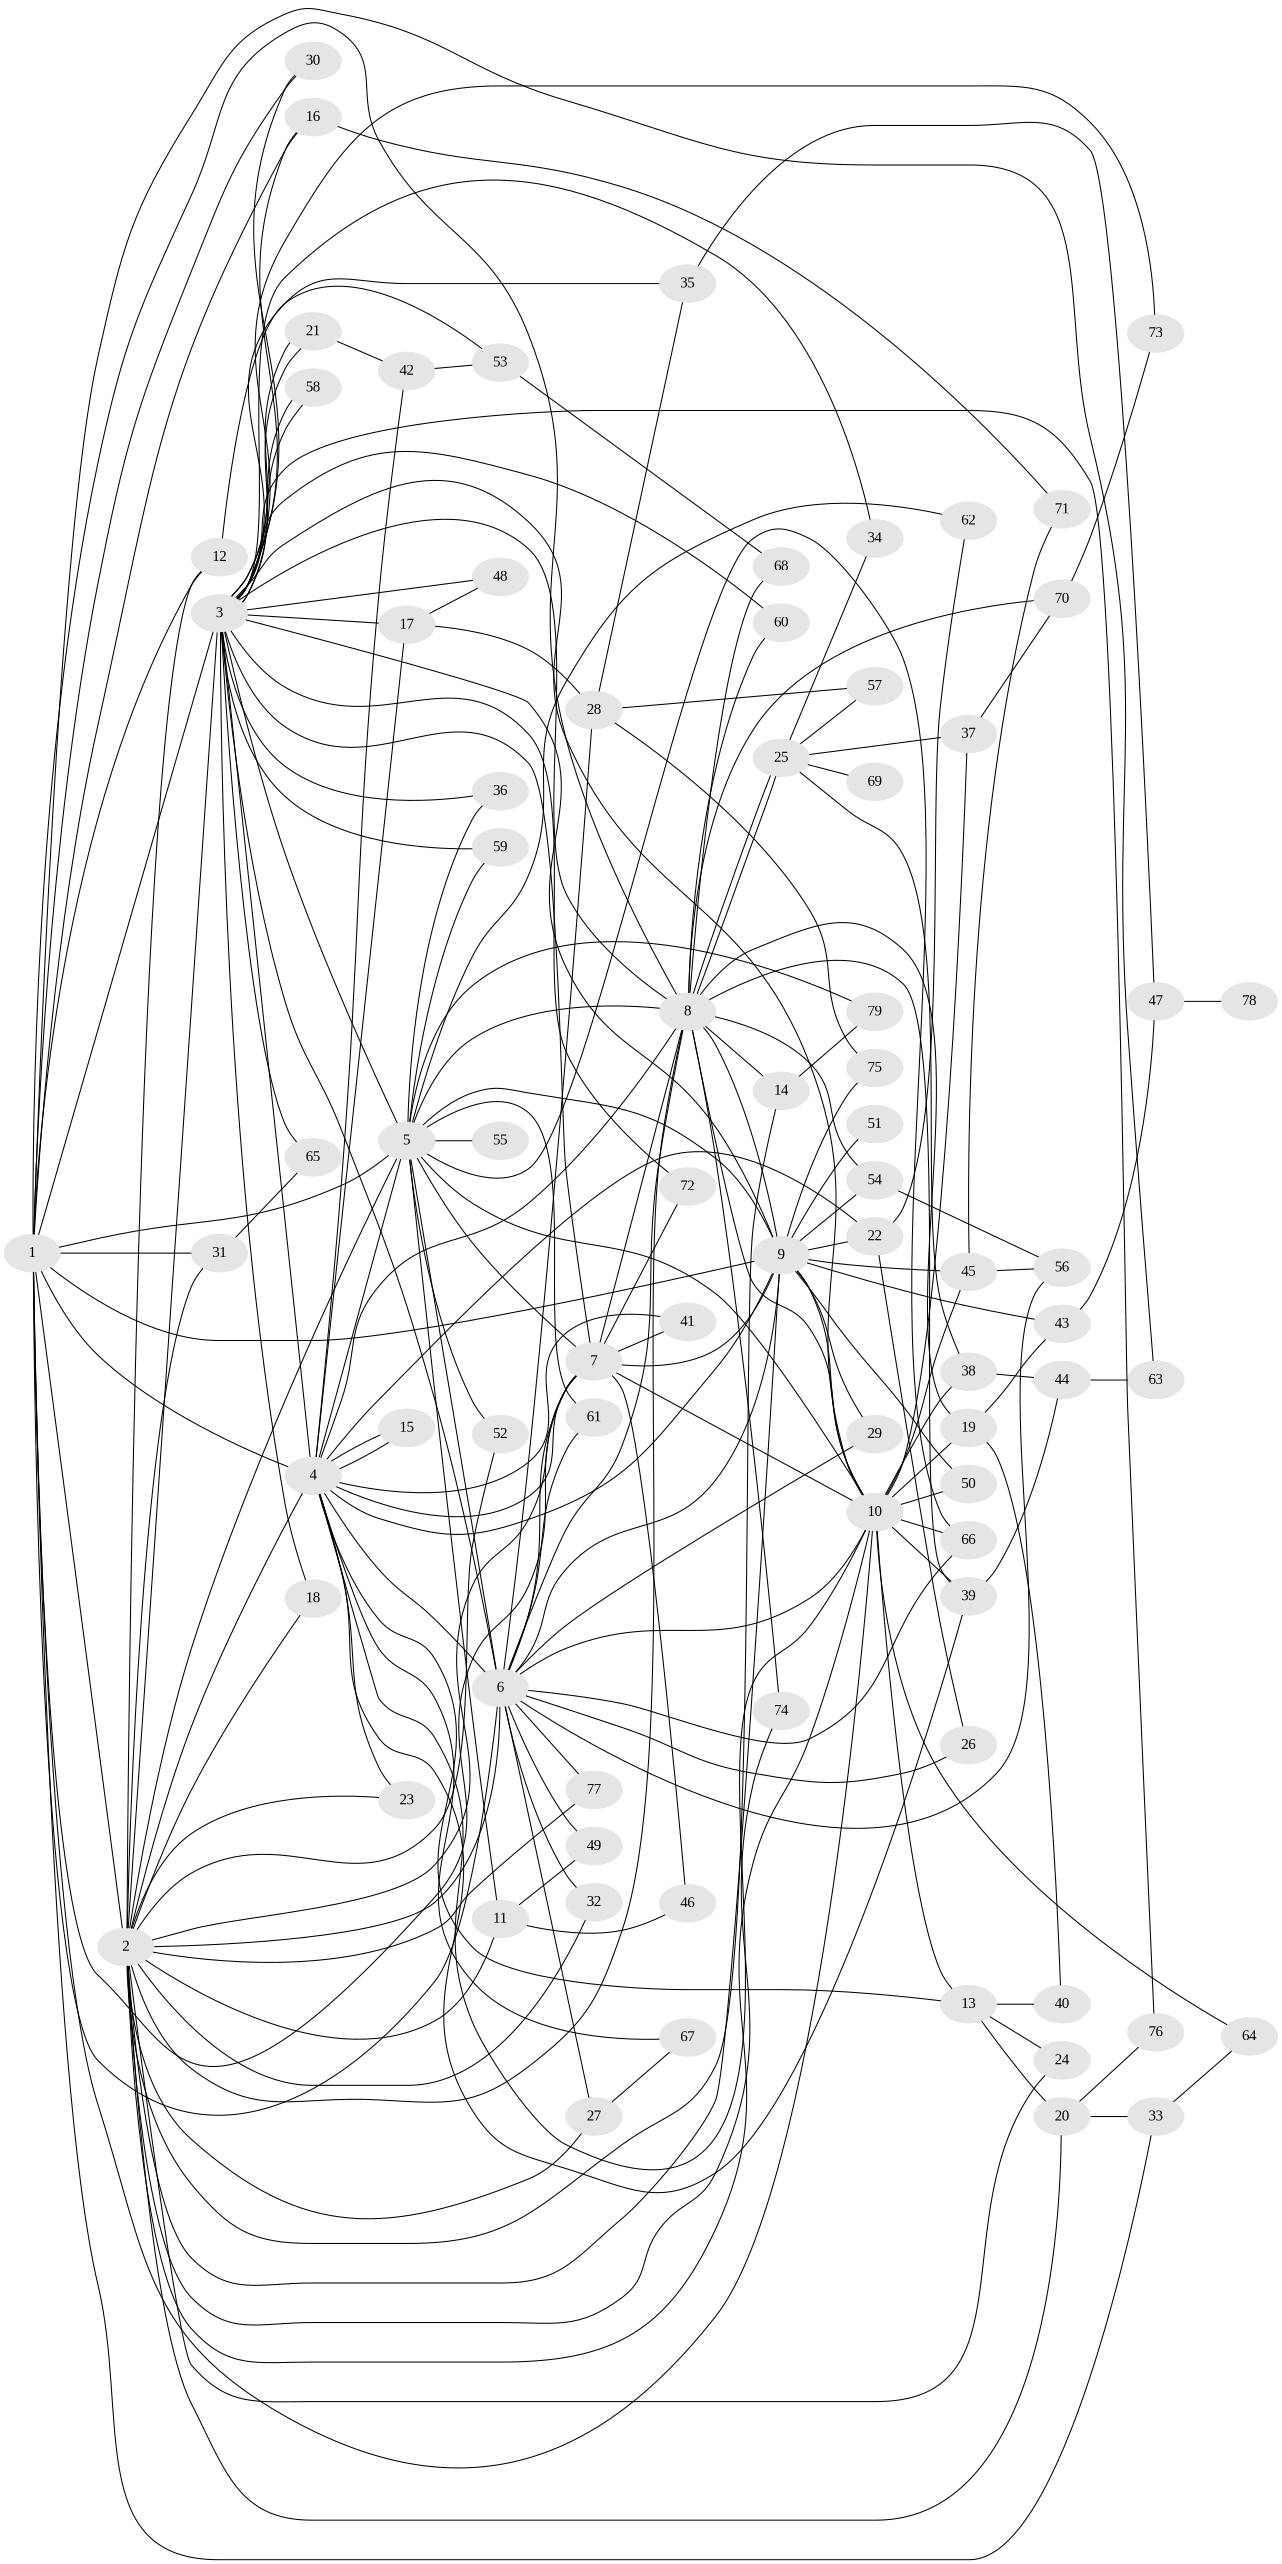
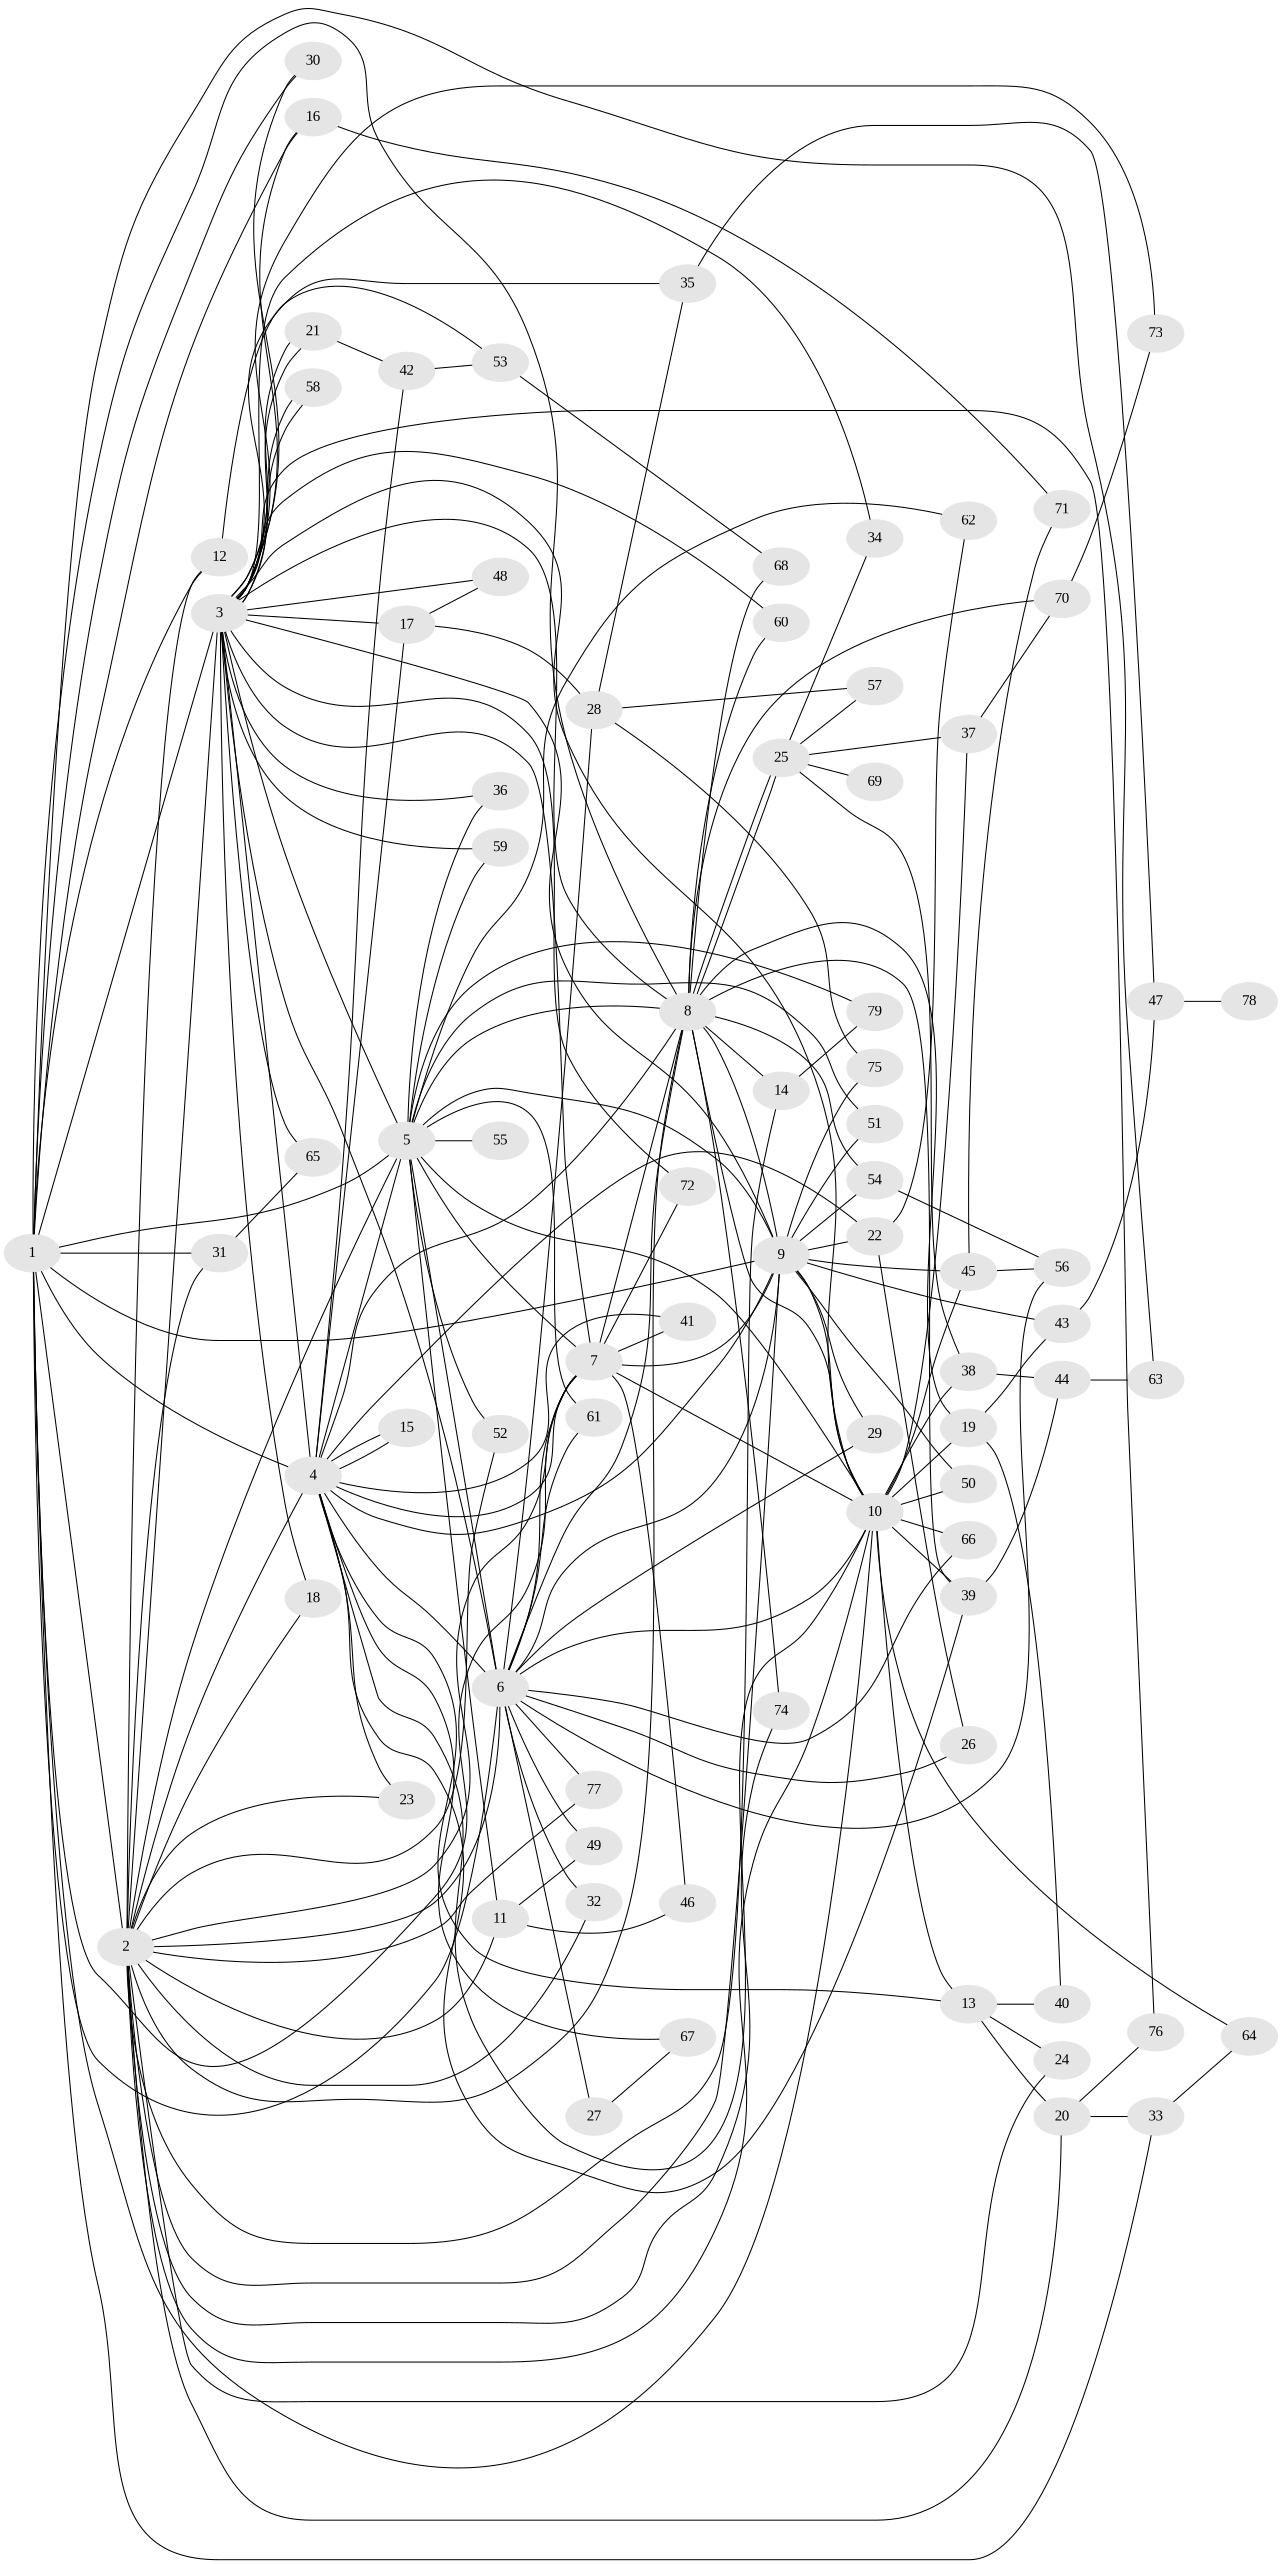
(874, 607) -> (627, 984)
(294, 2205) -> none
